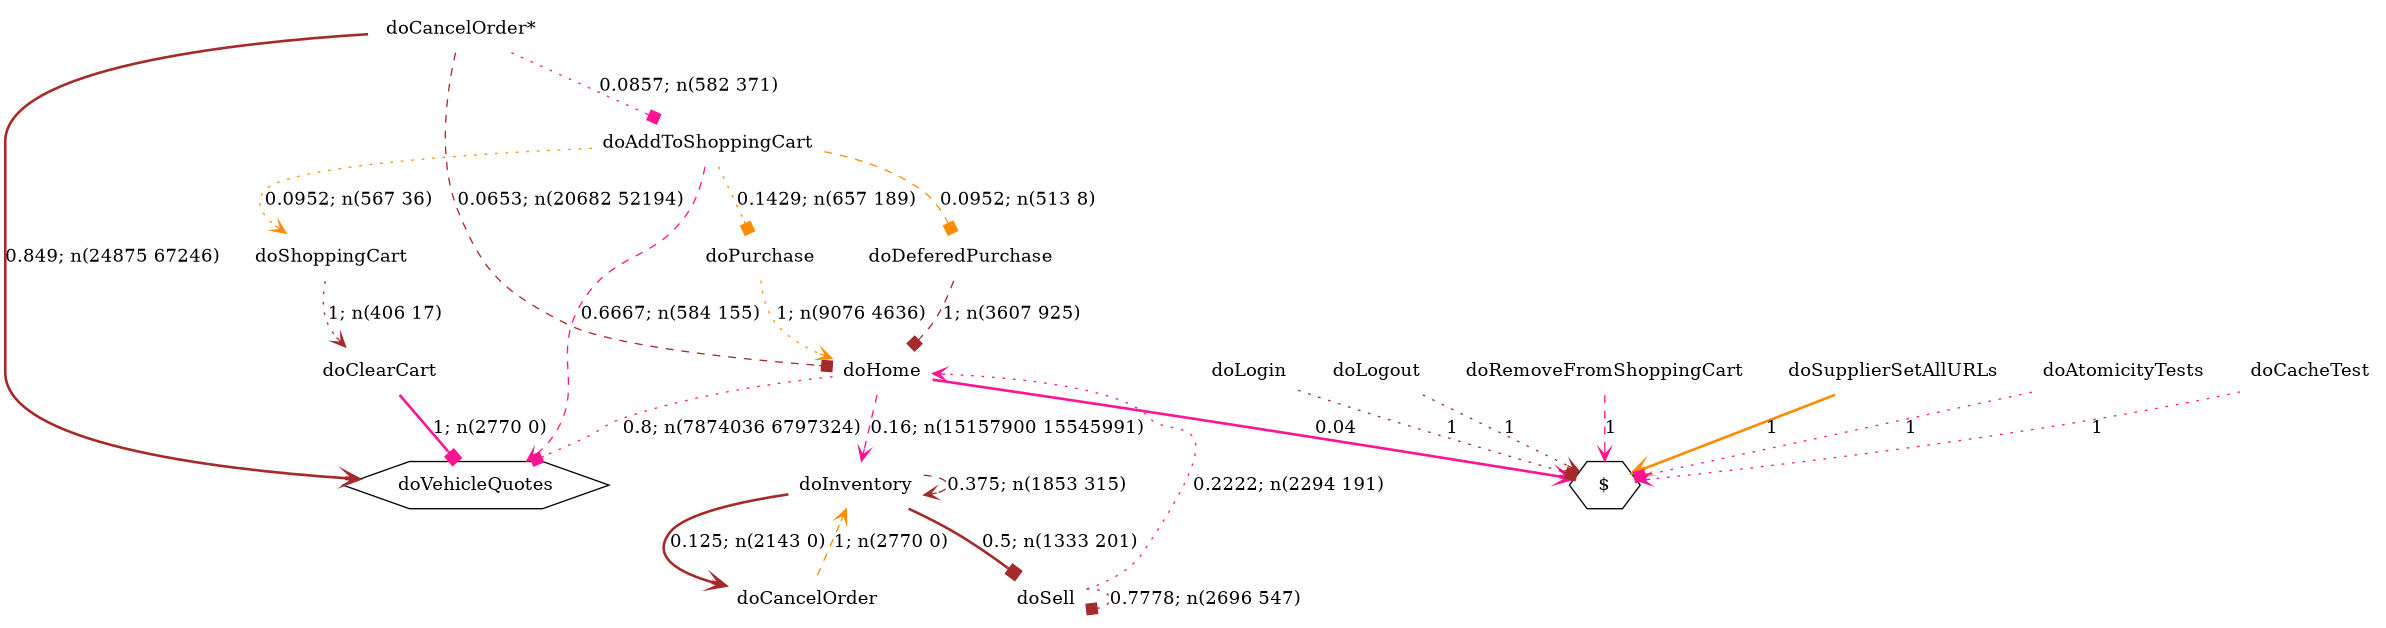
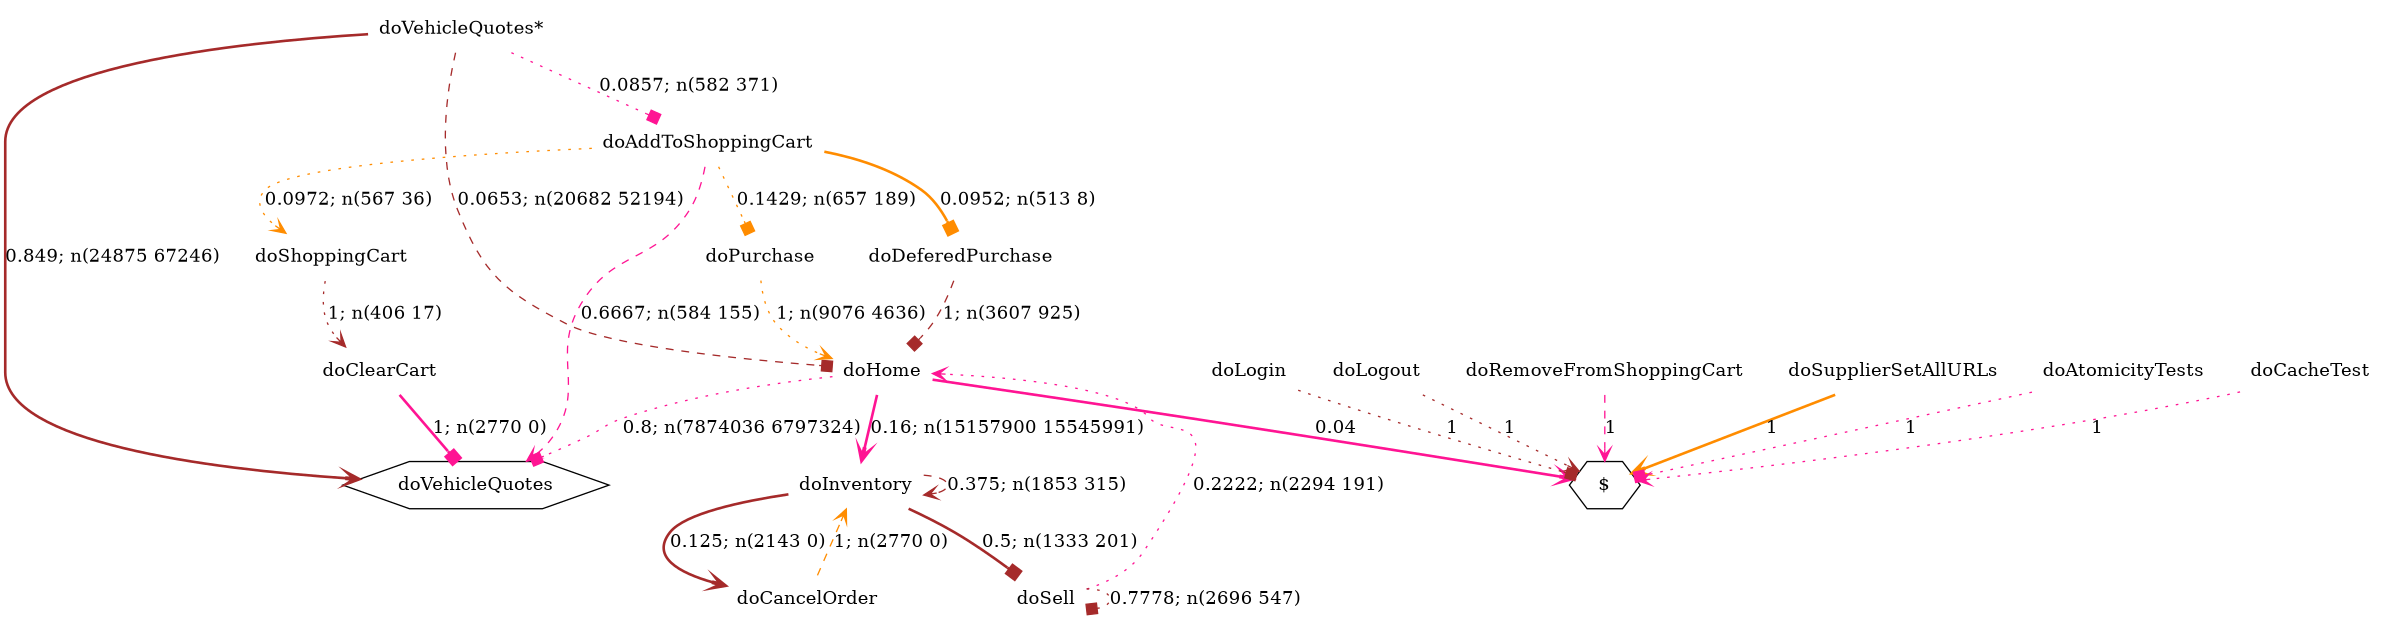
(462, 29) -> (462, 29)
(894, 174) -> (894, 174)
(349, 200) -> (349, 200)
(871, 421) -> (871, 421)
